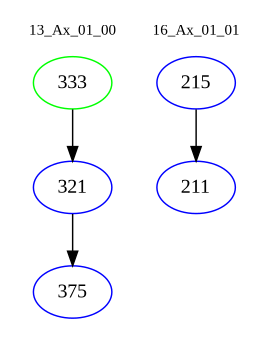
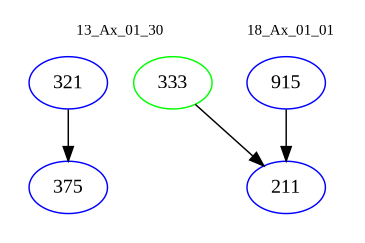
(73, 31) -> (121, 31)
(197, 31) -> (291, 31)
(196, 83) -> (286, 83)
(73, 128) -> (214, 121)
